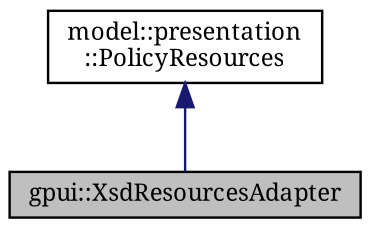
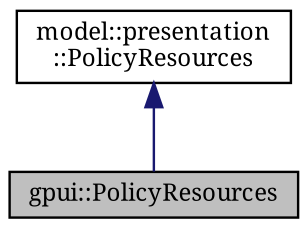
(185, 195) -> (154, 195)
